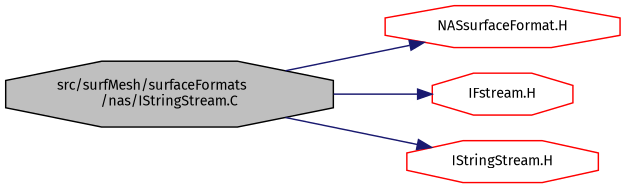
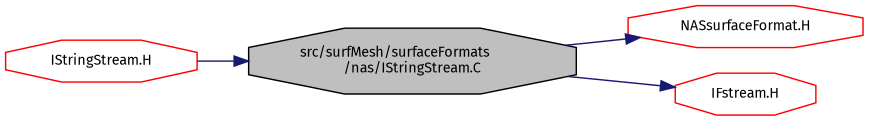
(351, 131) -> (216, 61)
